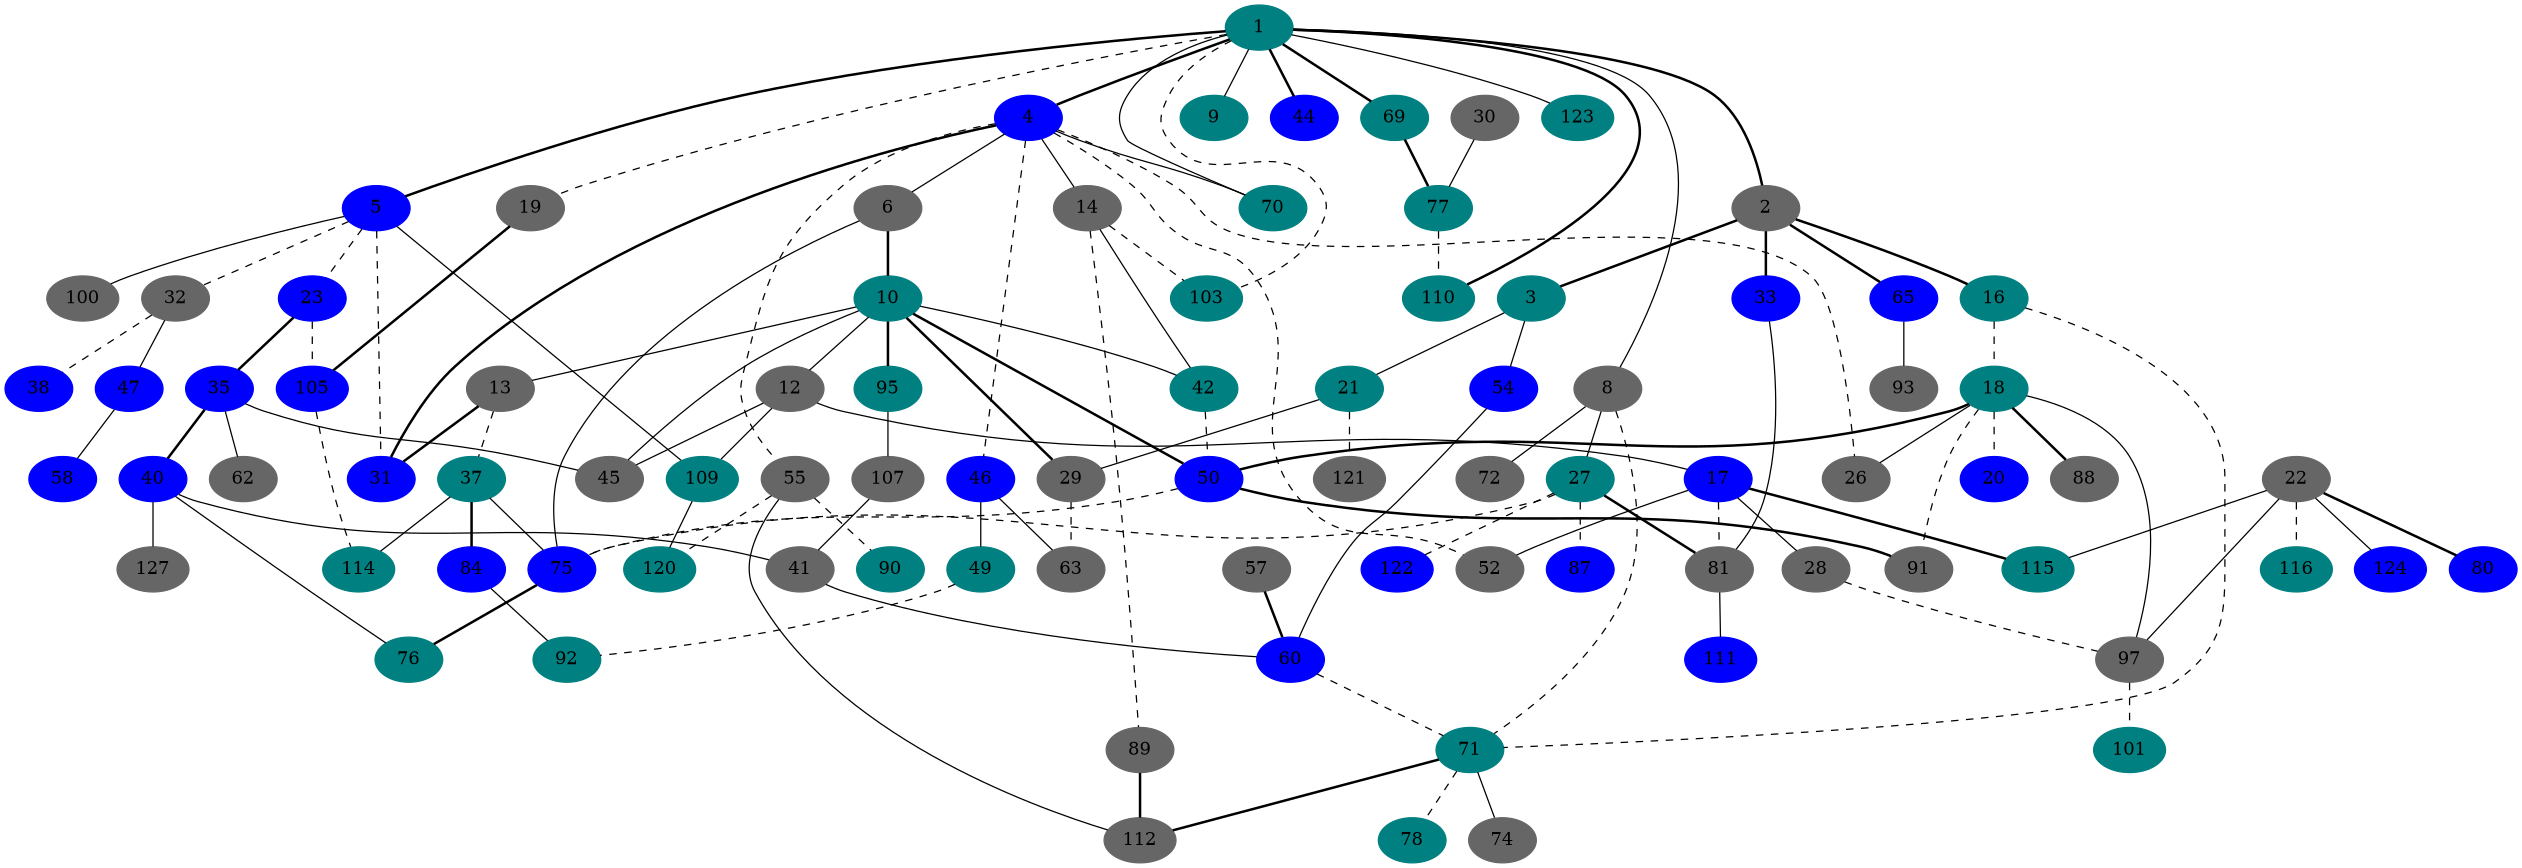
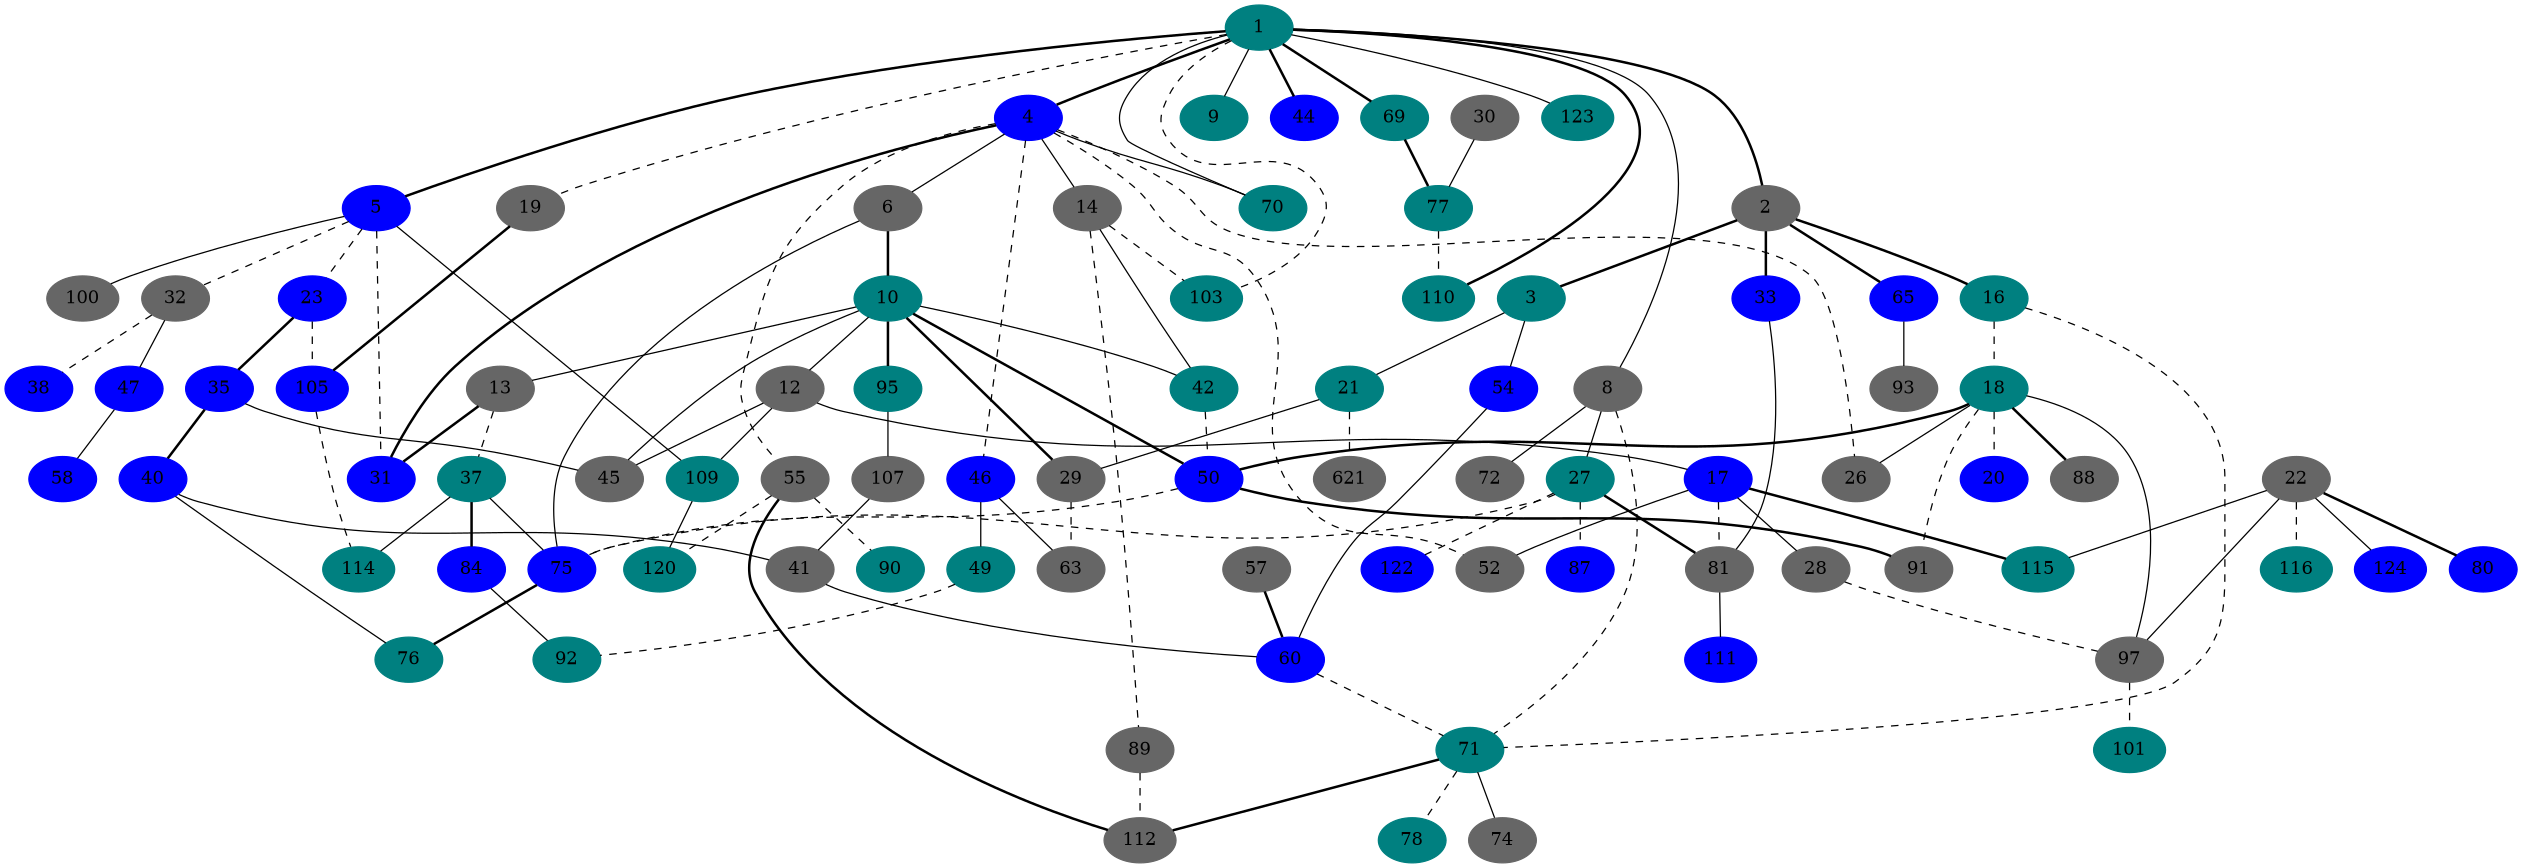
(243, 479) -> none
(1349, 479) -> (1349, 479)
(153, 569) -> none
(868, 714) -> (868, 714)
(1140, 795) -> (1140, 795)
